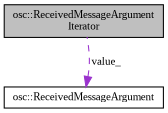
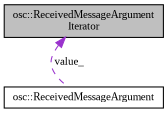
(89, 57) -> (52, 68)
